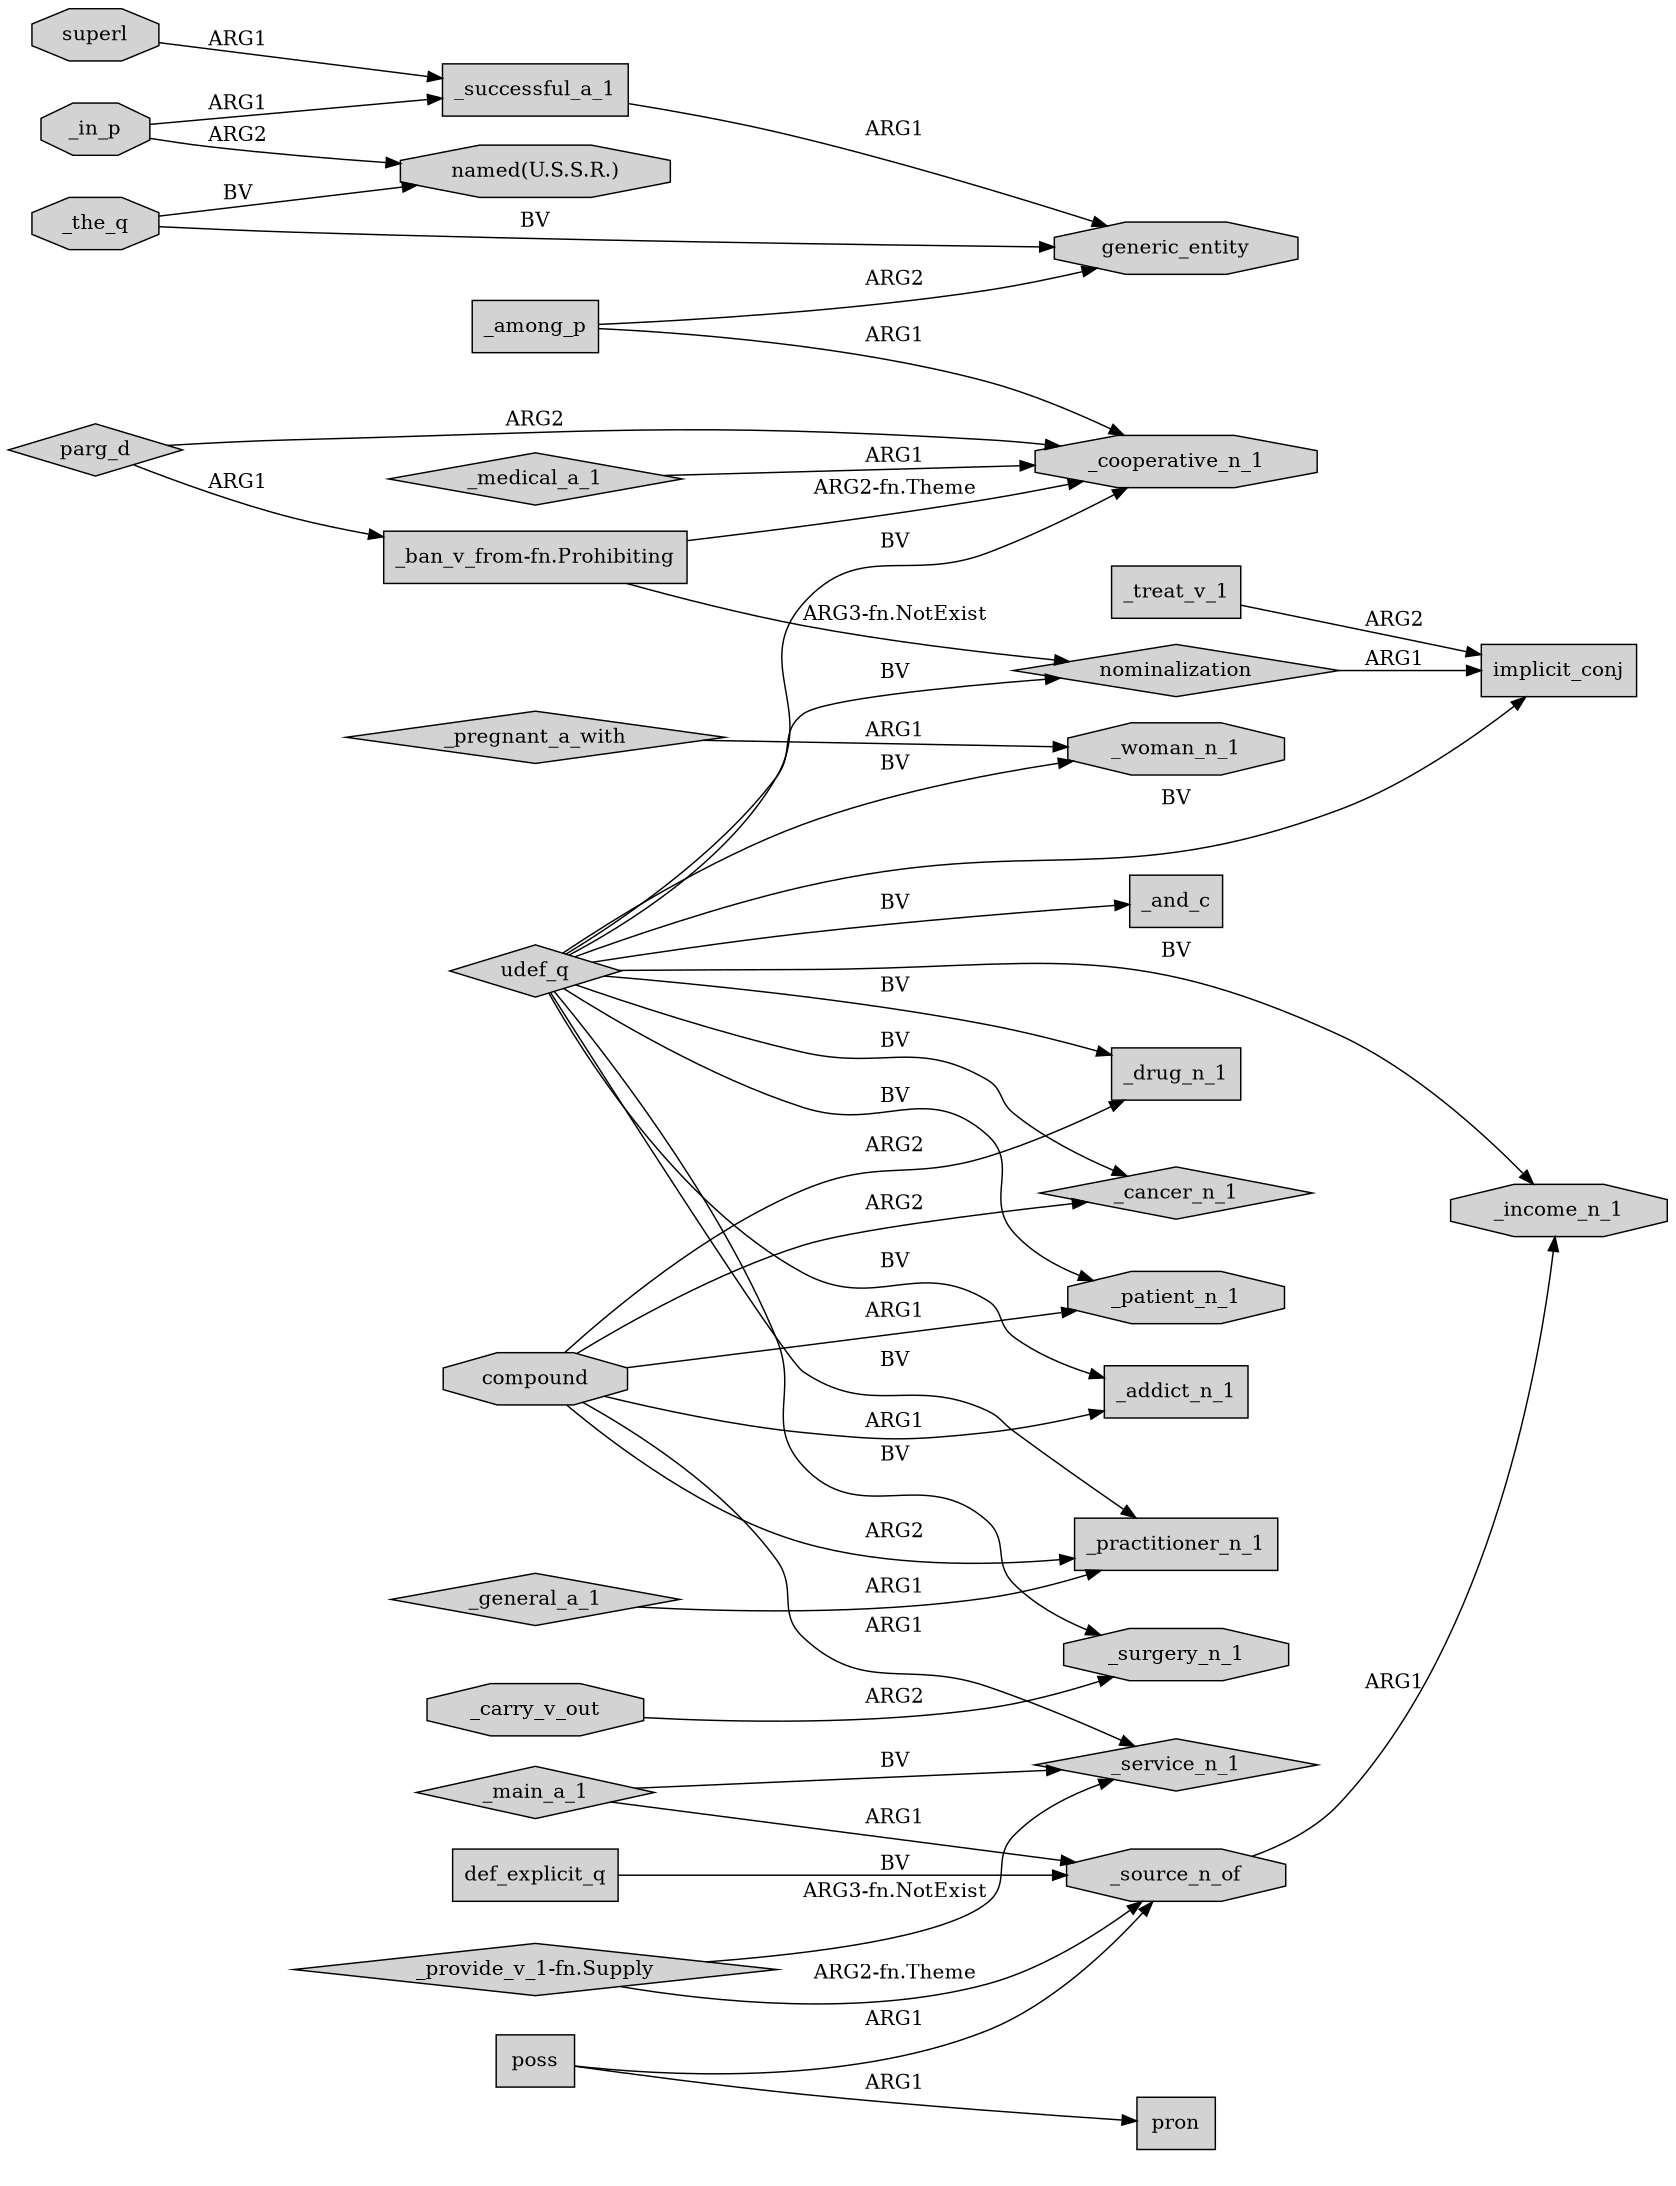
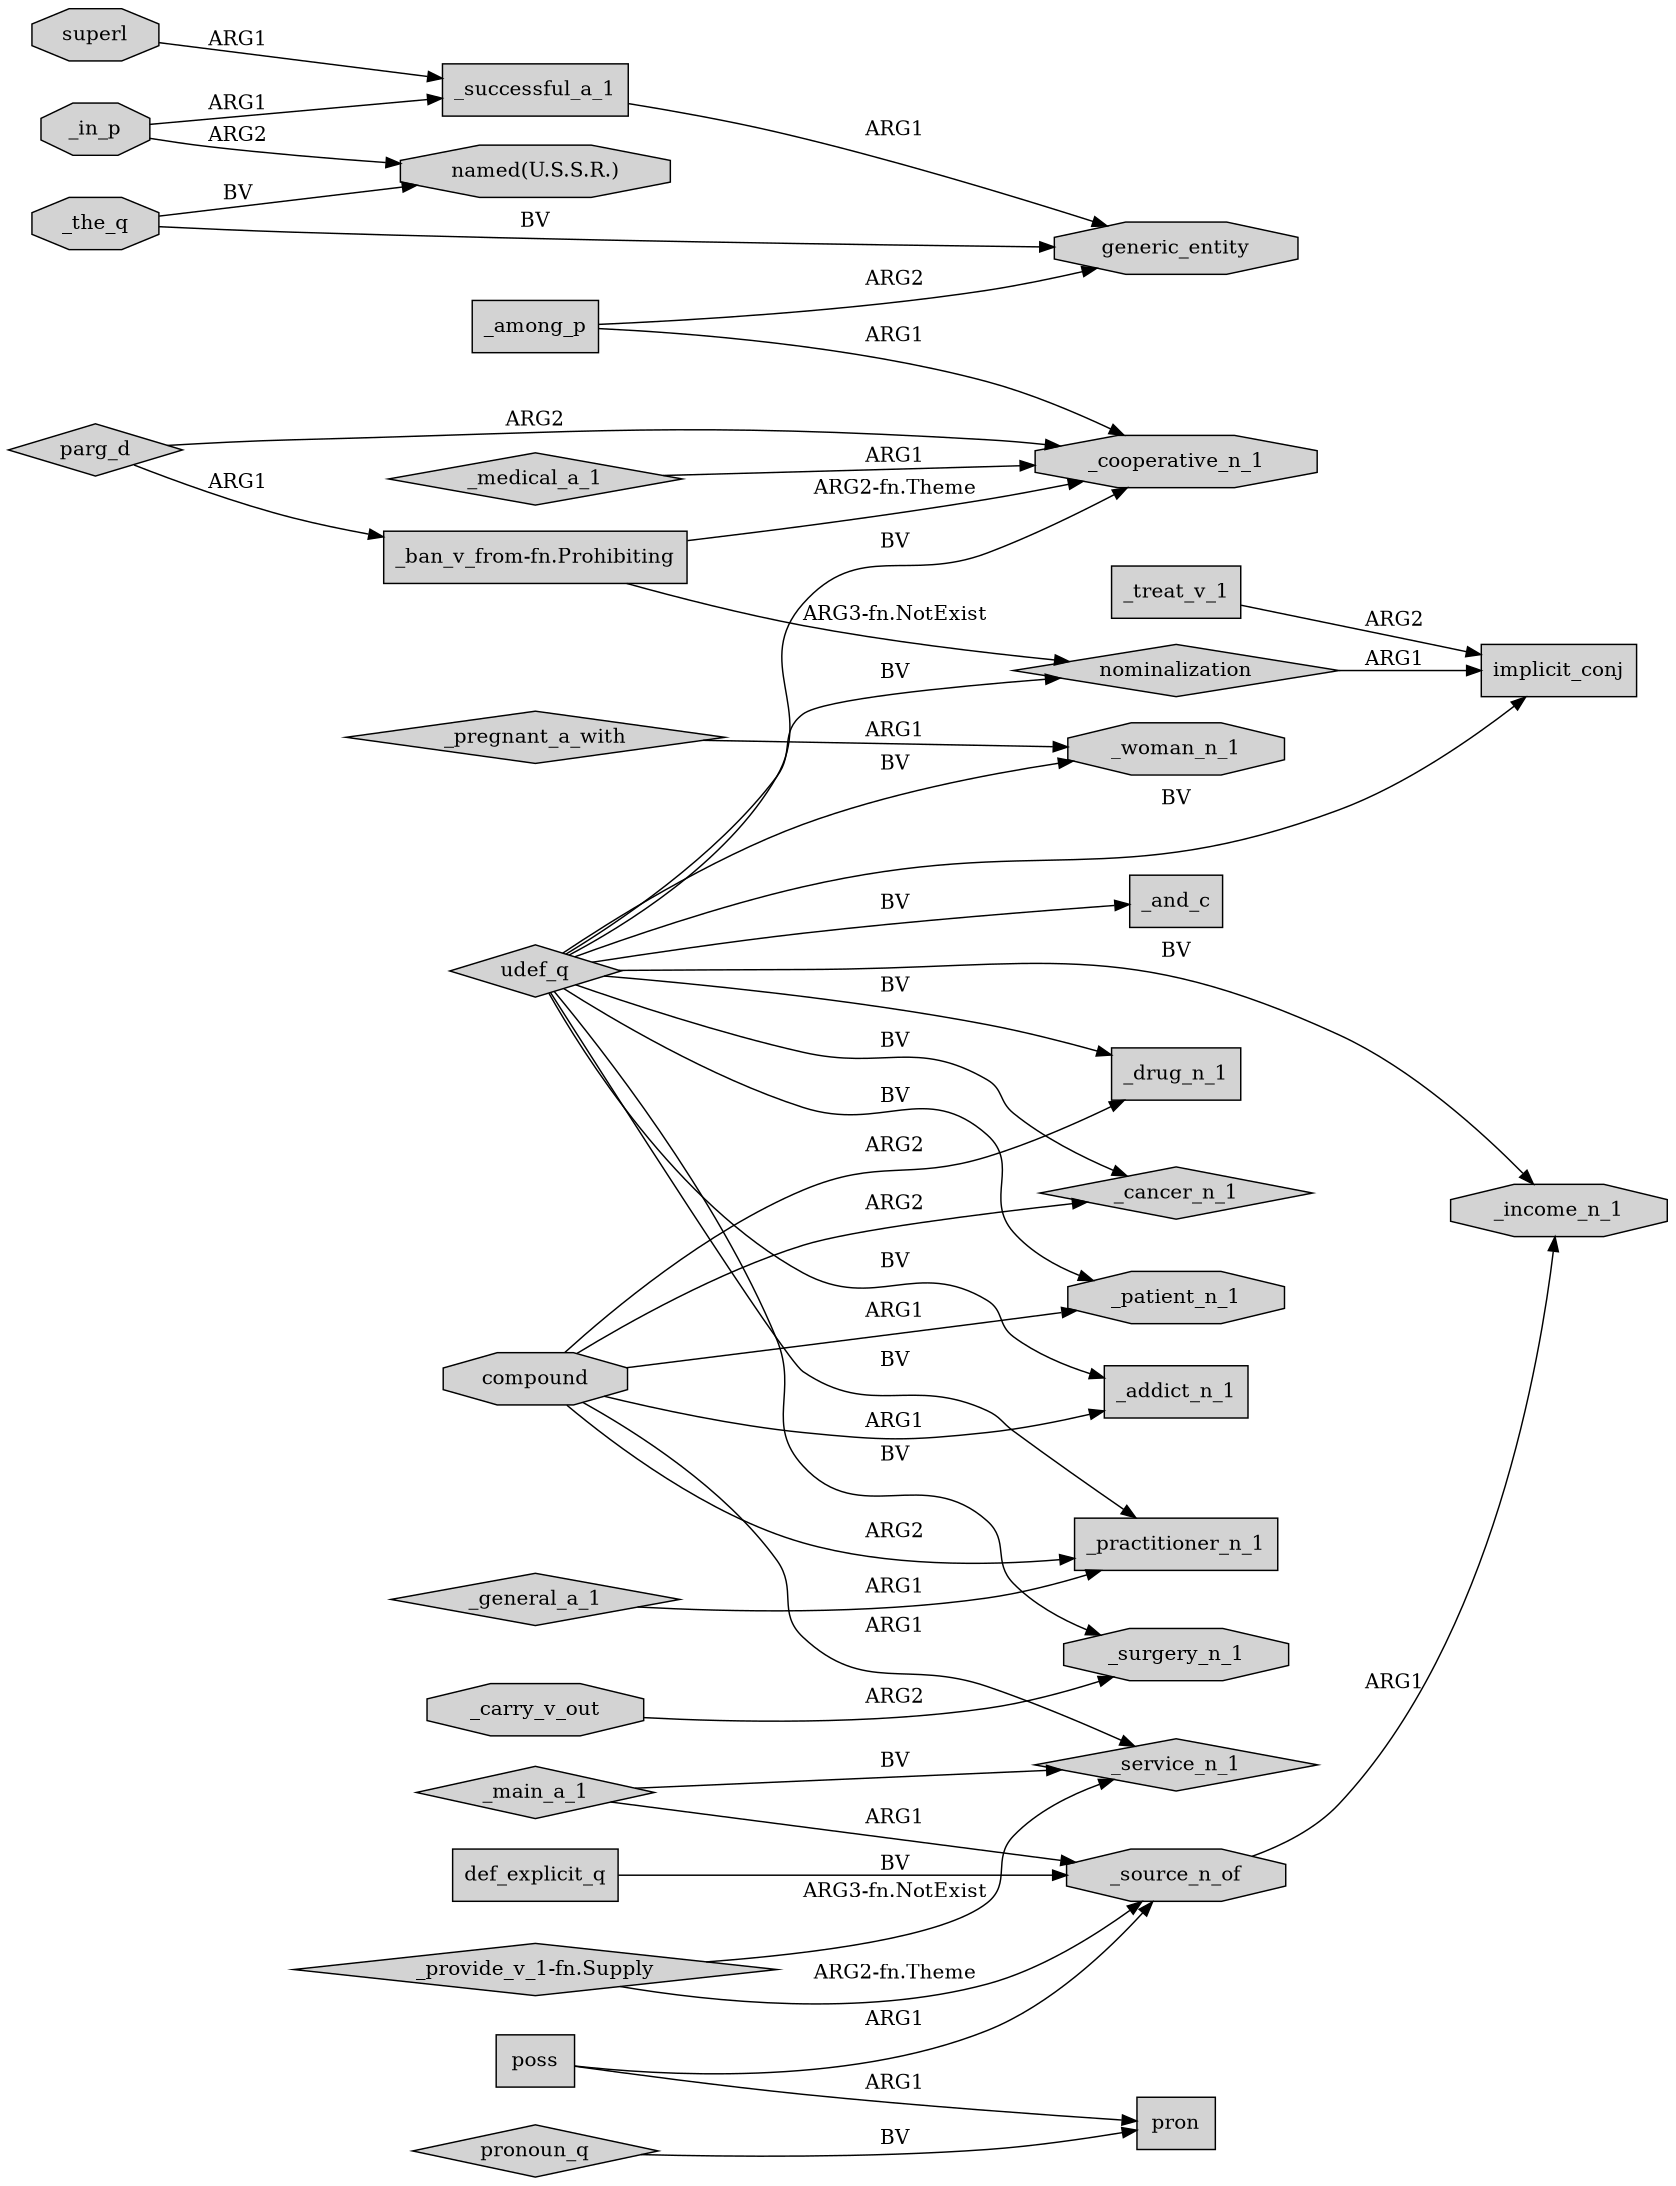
none -> (535, 2151)
